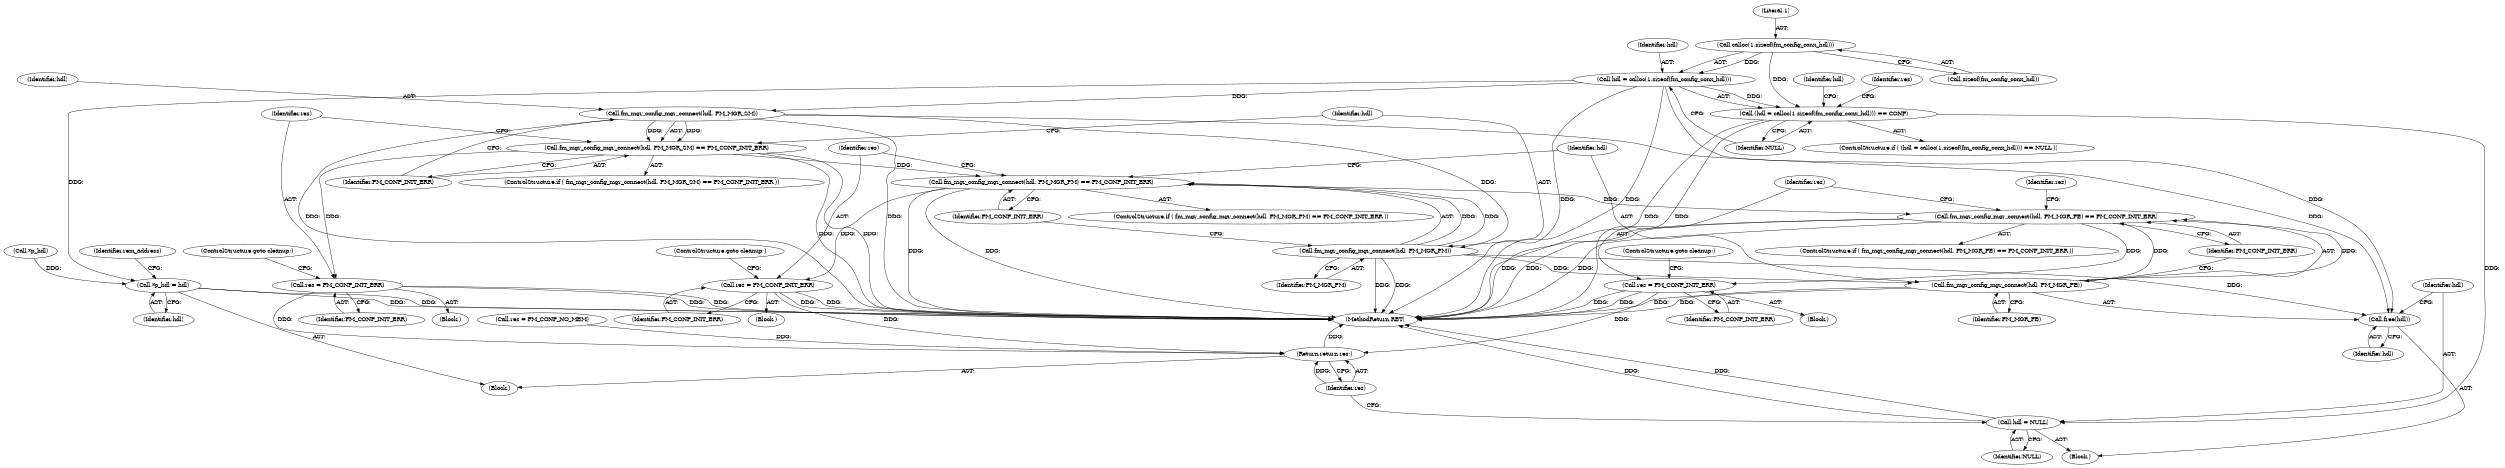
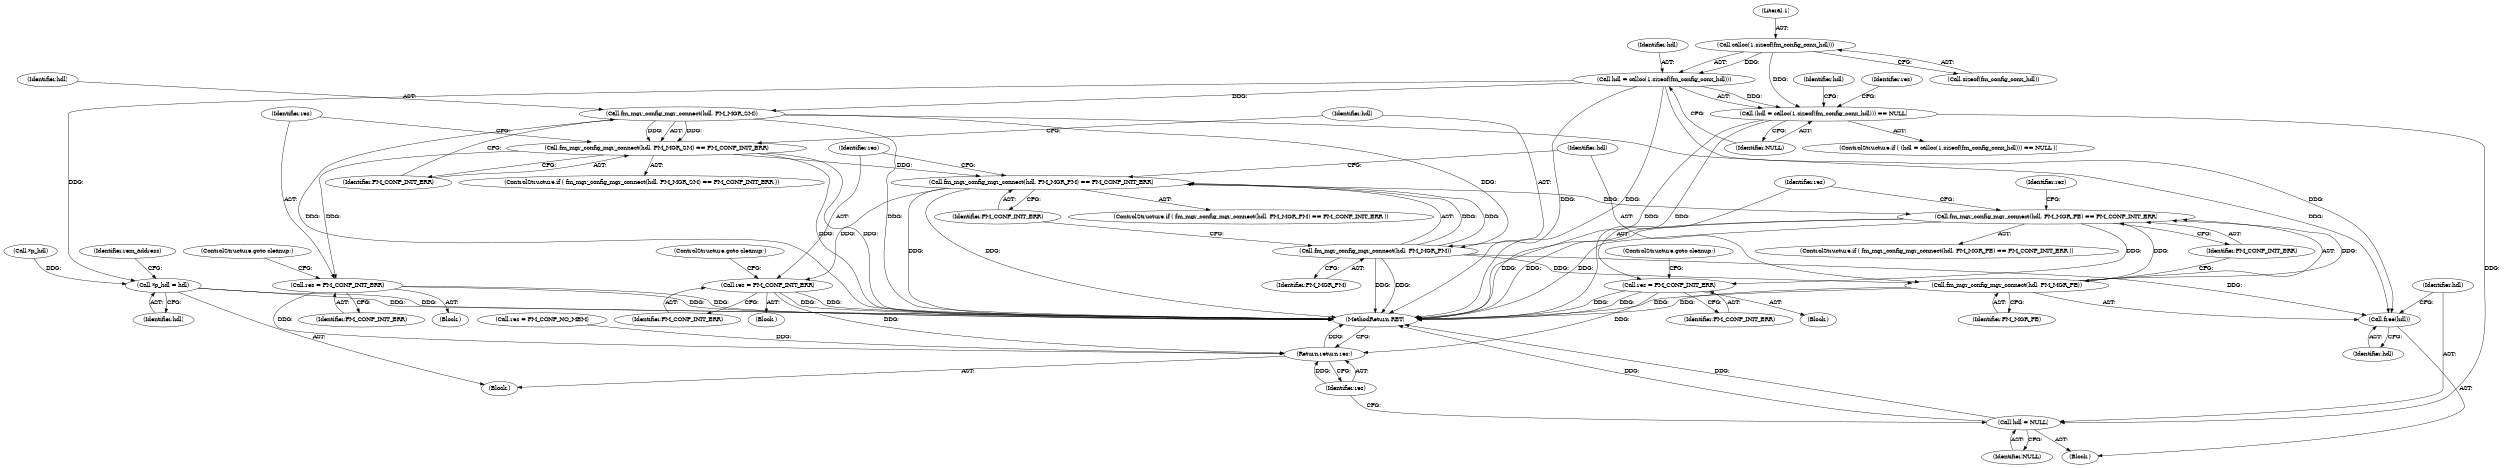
(1824, 114) -> (1824, 114)
none -> (1352, 336)
